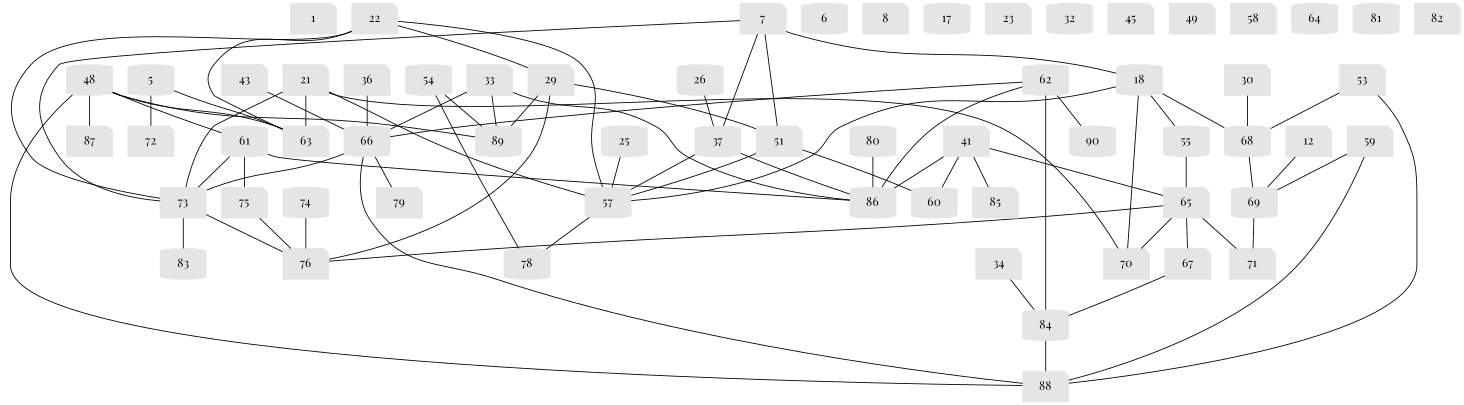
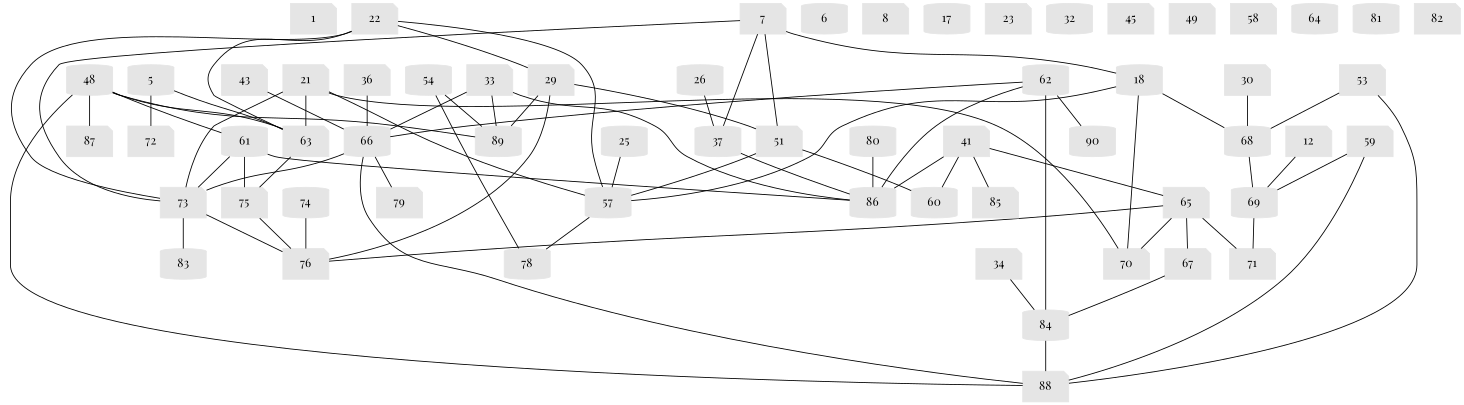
(1186, 141) -> none
none -> (282, 165)
(663, 172) -> none
